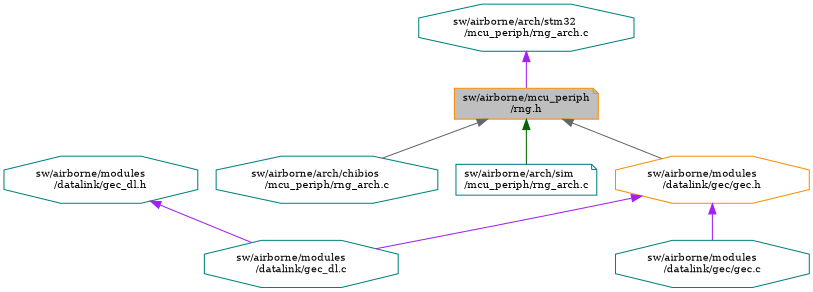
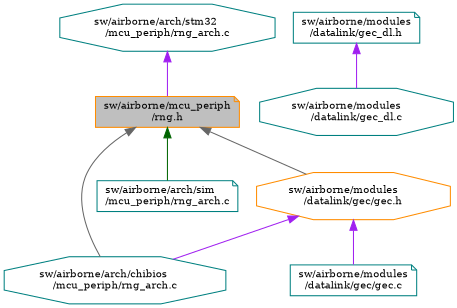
(101, 180) -> (357, 28)
(504, 224) -> (231, 239)
(712, 264) -> (353, 280)
